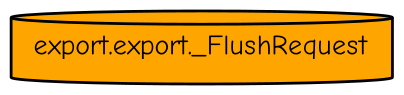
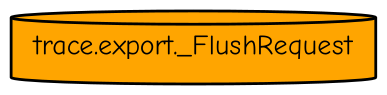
(202, 47) -> (193, 47)
